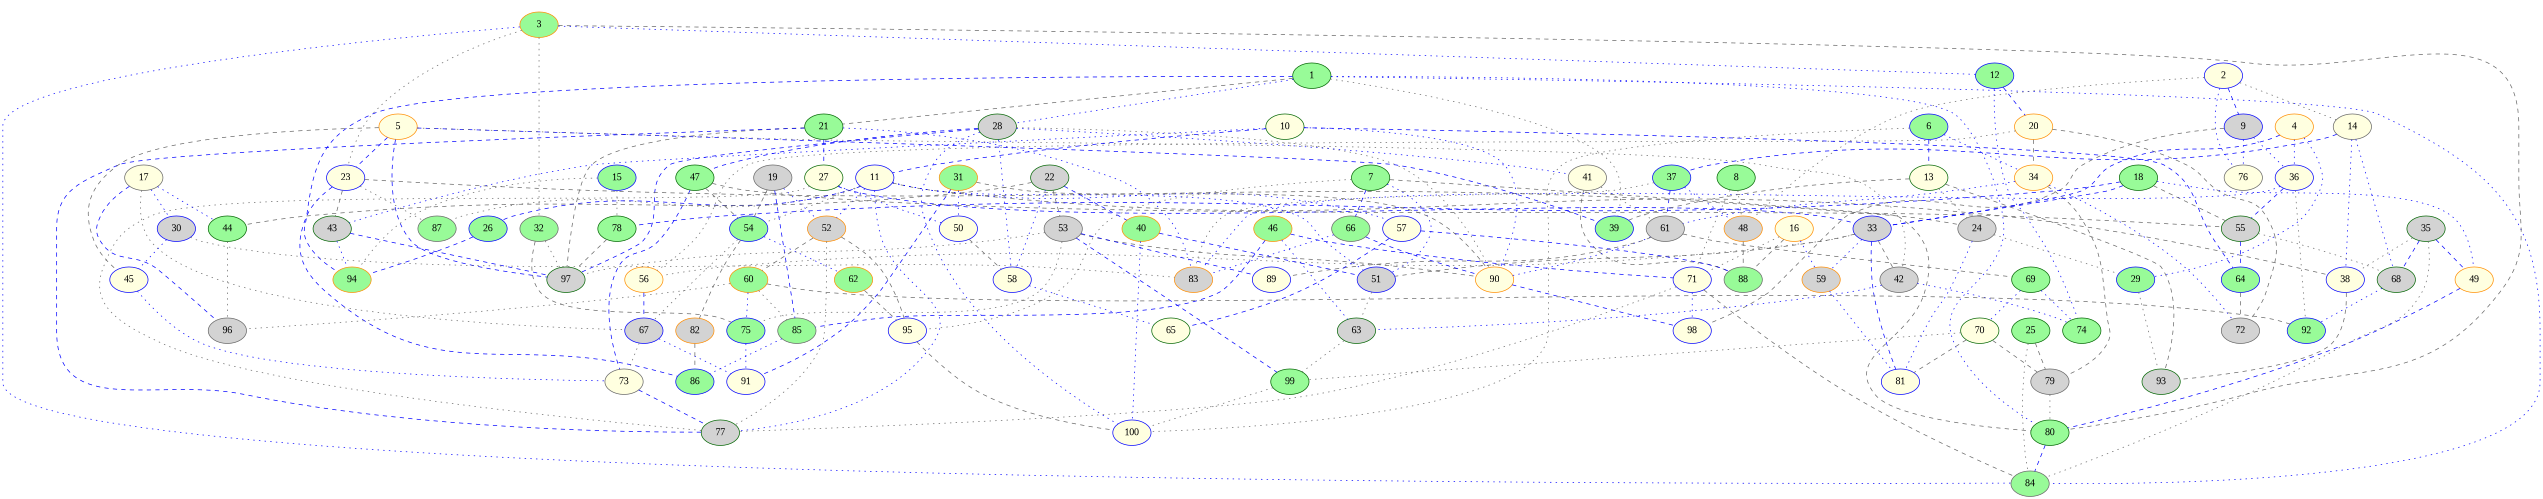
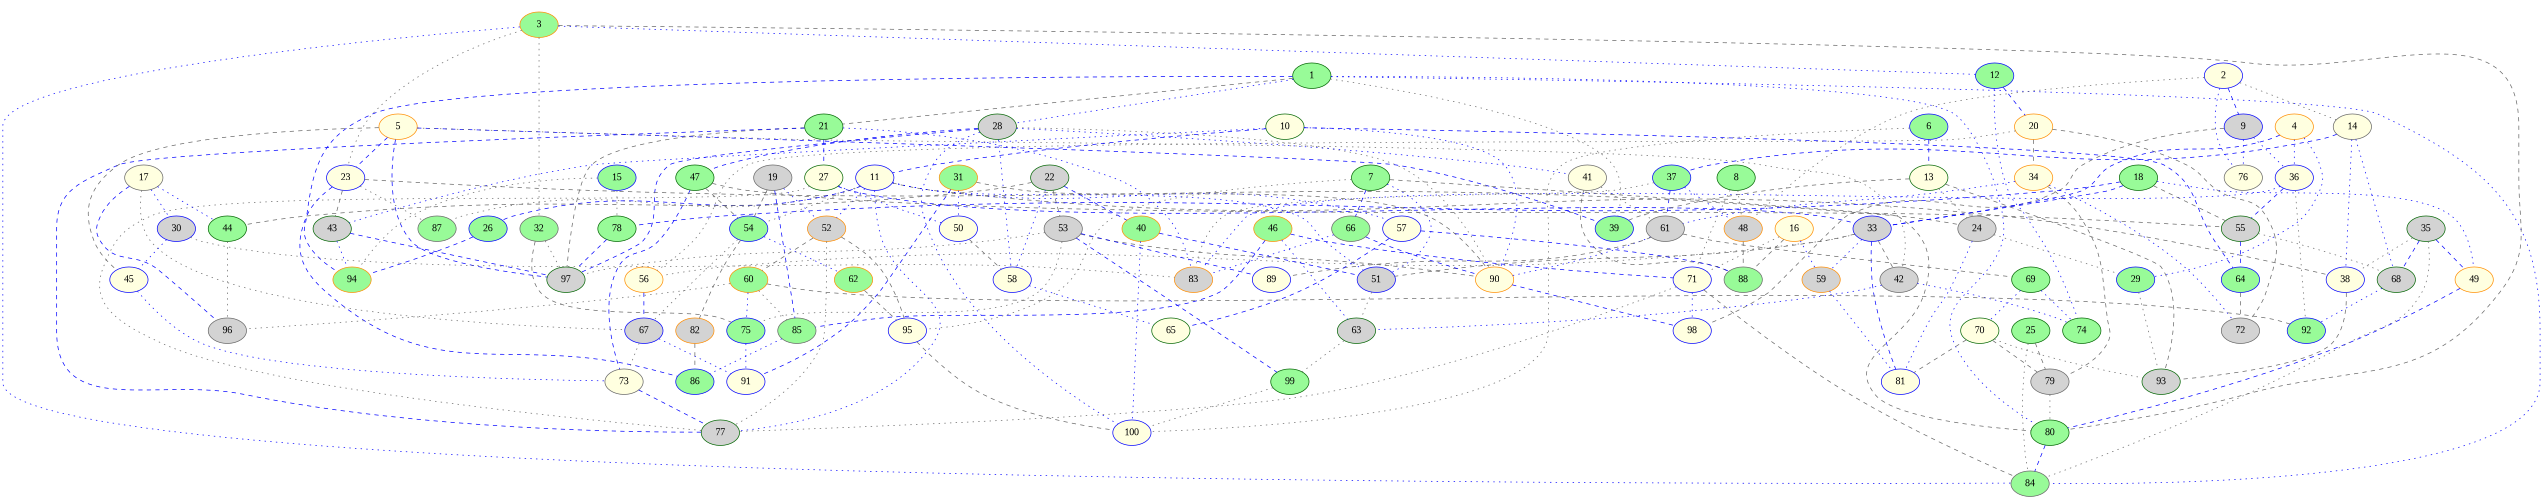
(1994, 158) -> none
(592, 254) -> (592, 254)
(1635, 356) -> (2068, 362)
